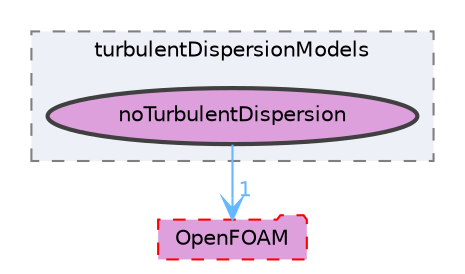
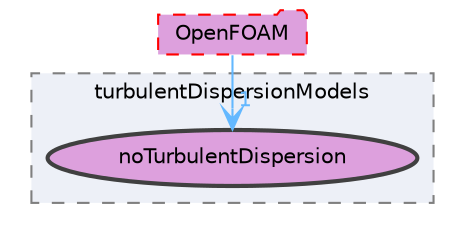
(232, 174) -> (232, 87)
